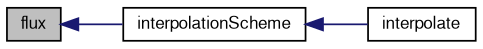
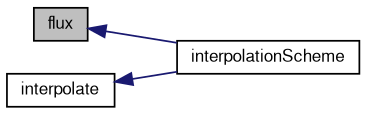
(345, 24) -> (155, 75)
